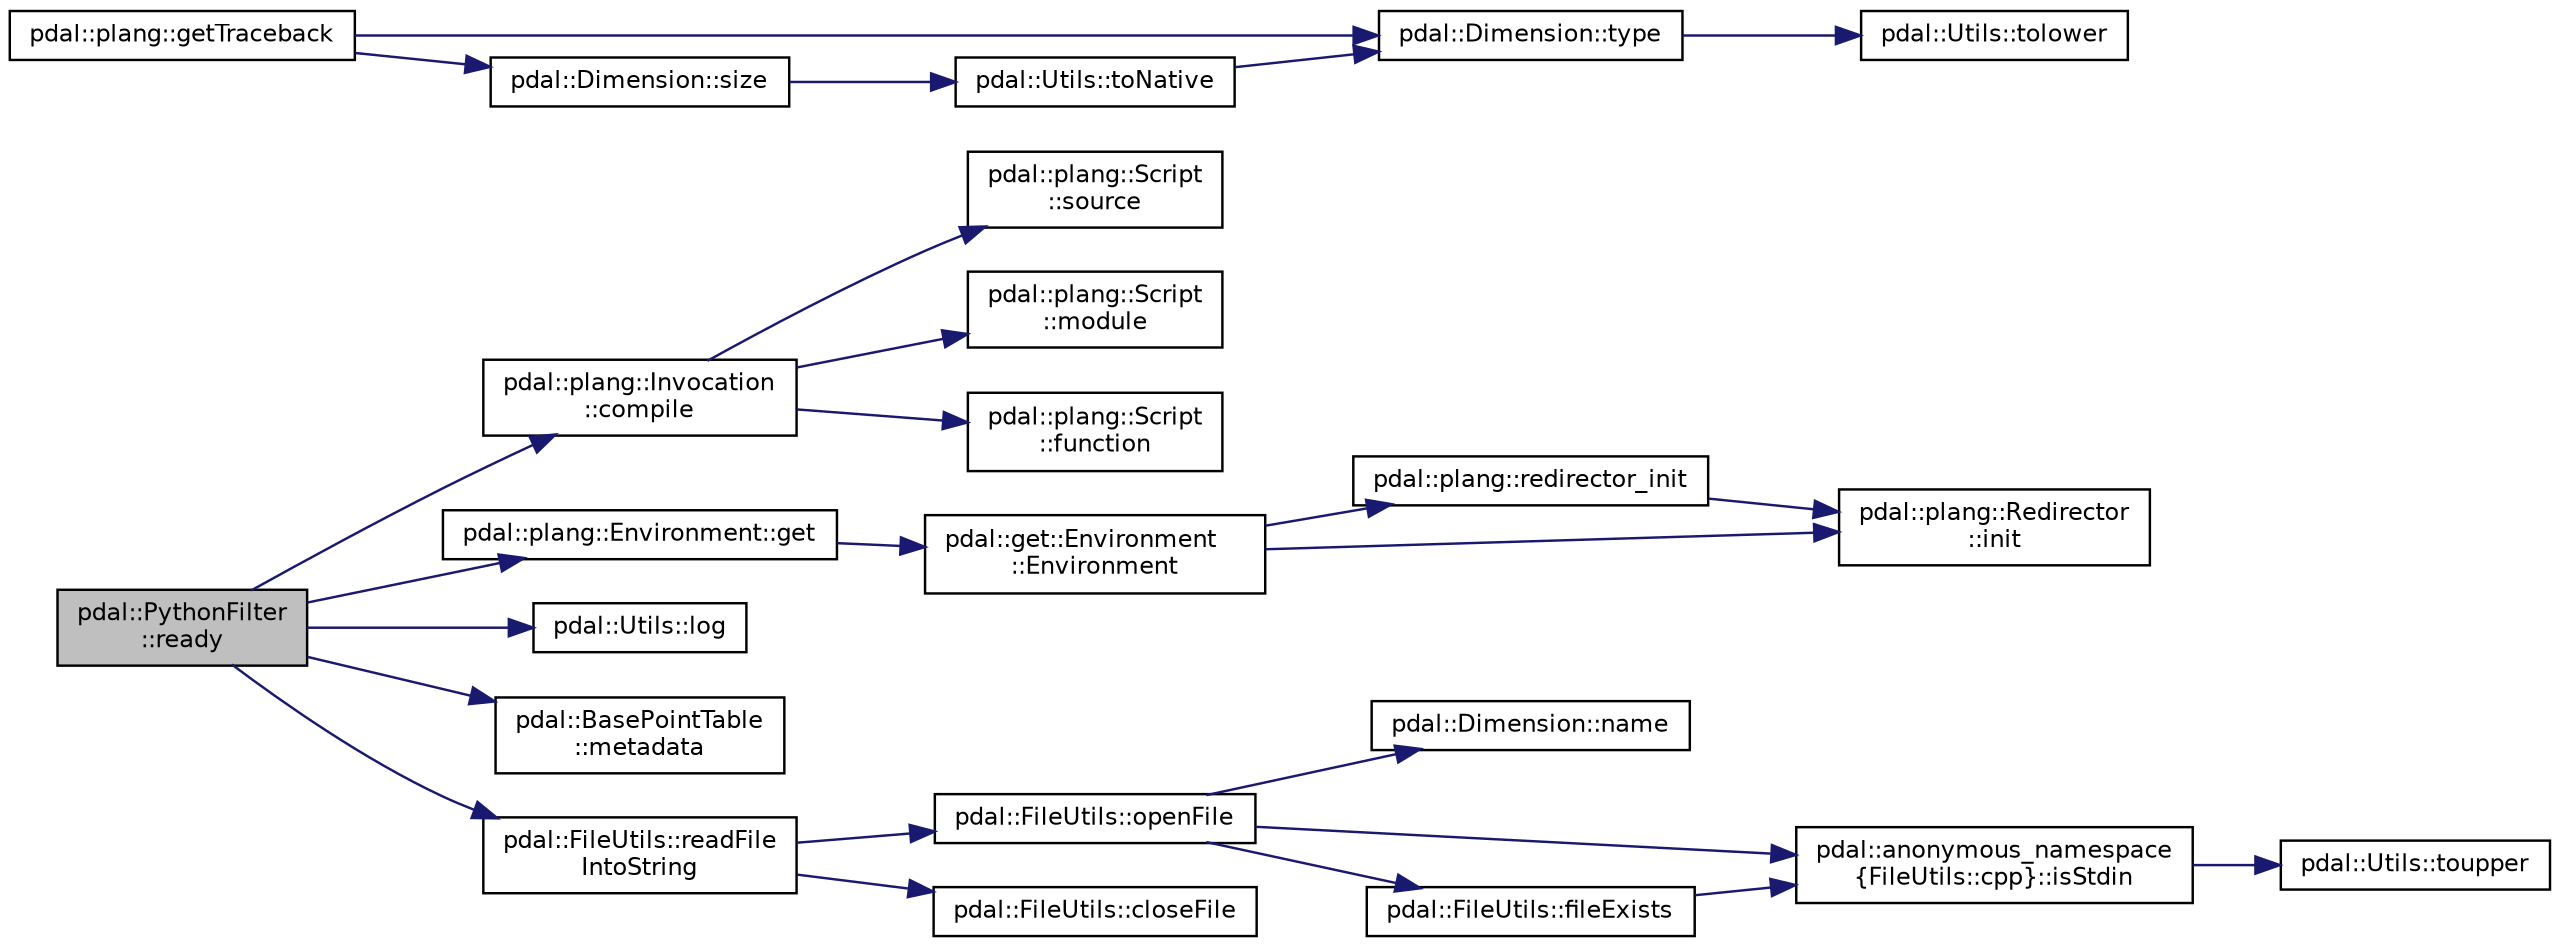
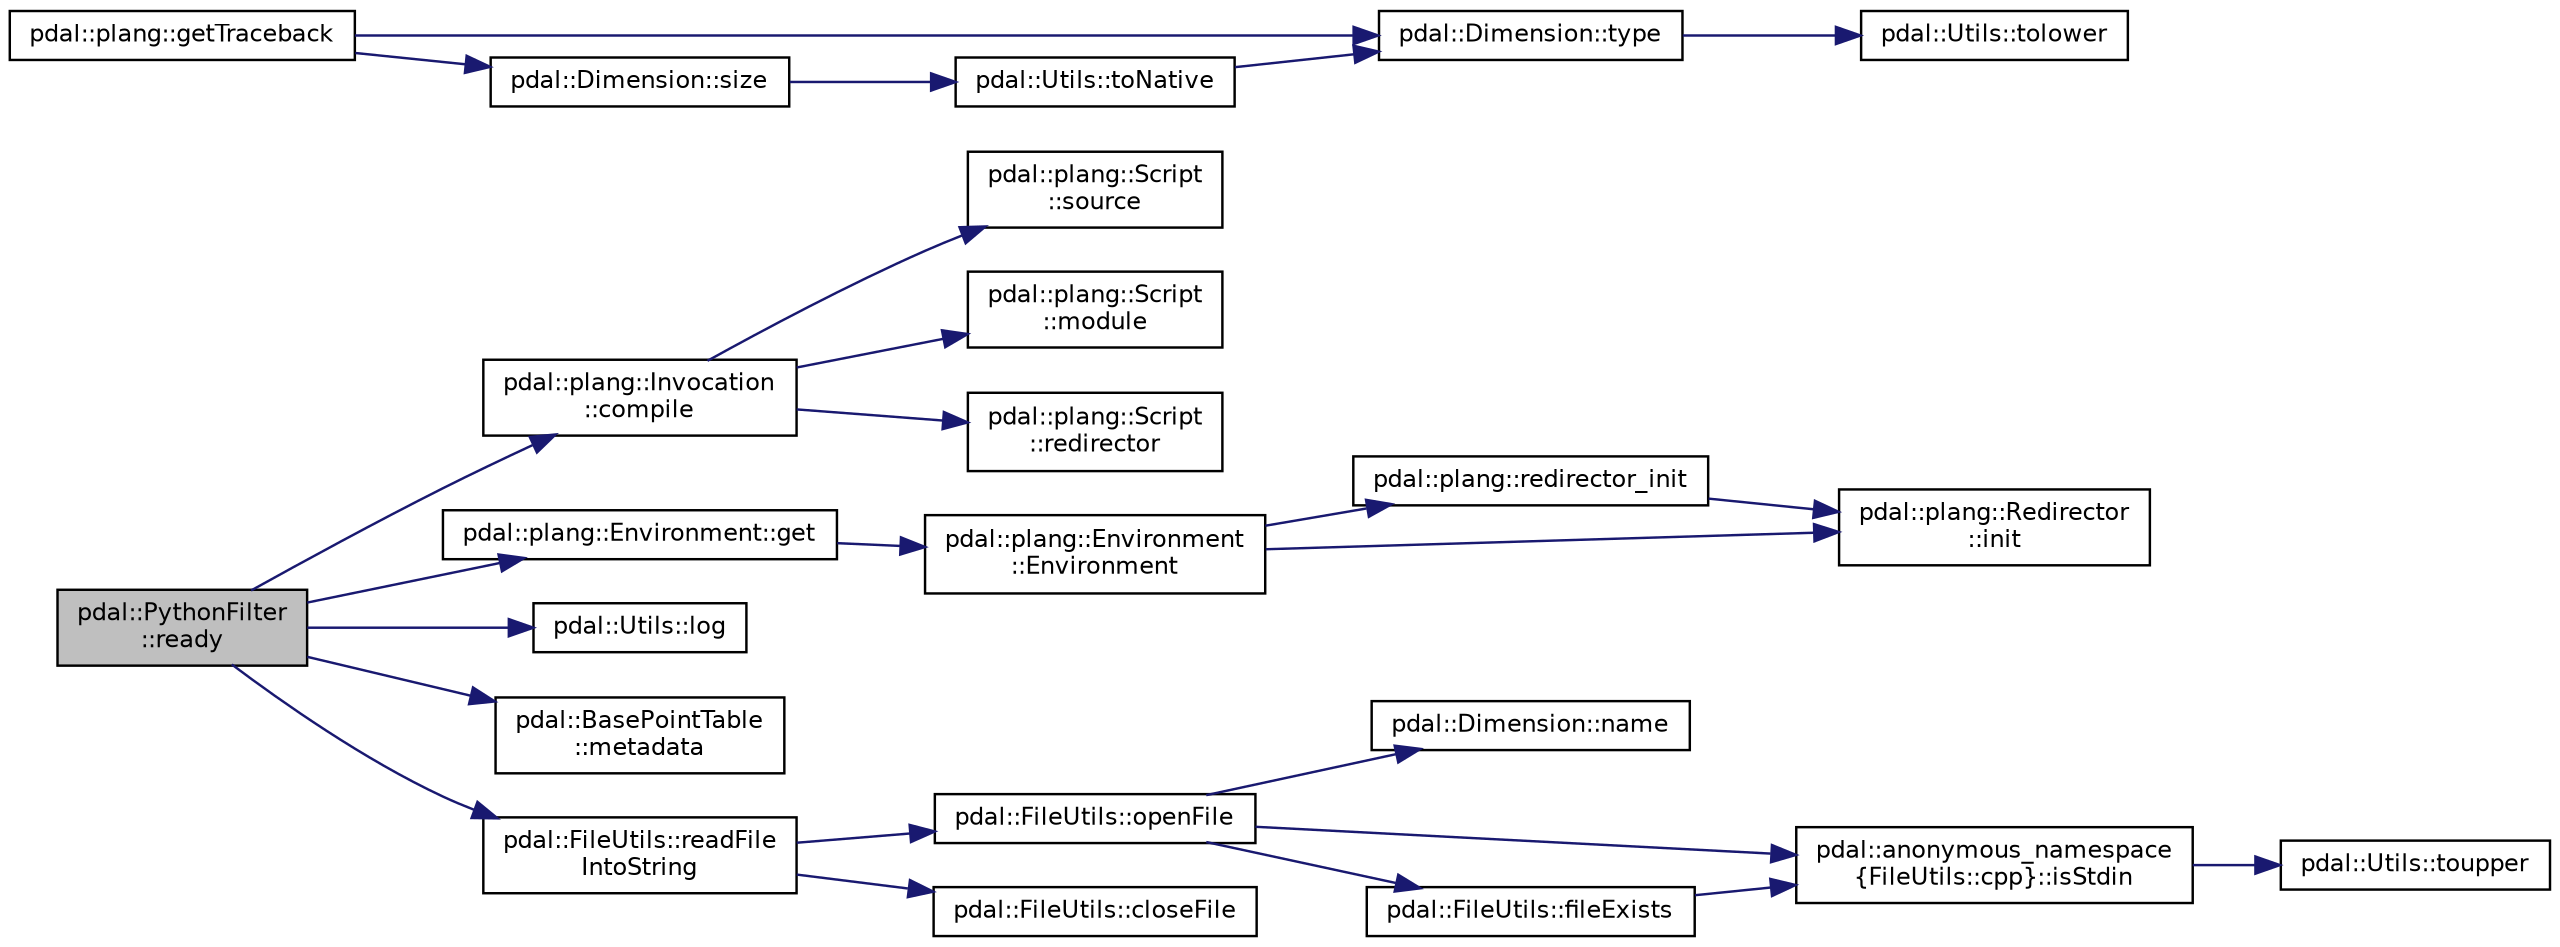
(1095, 432) -> (1095, 432)
(1095, 554) -> (1095, 554)
